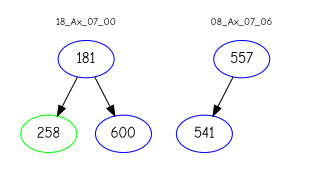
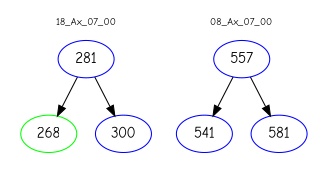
(242, 22) -> (242, 22)
(86, 59) -> (86, 59)
(49, 134) -> (49, 134)
(123, 134) -> (123, 134)
none -> (279, 134)
